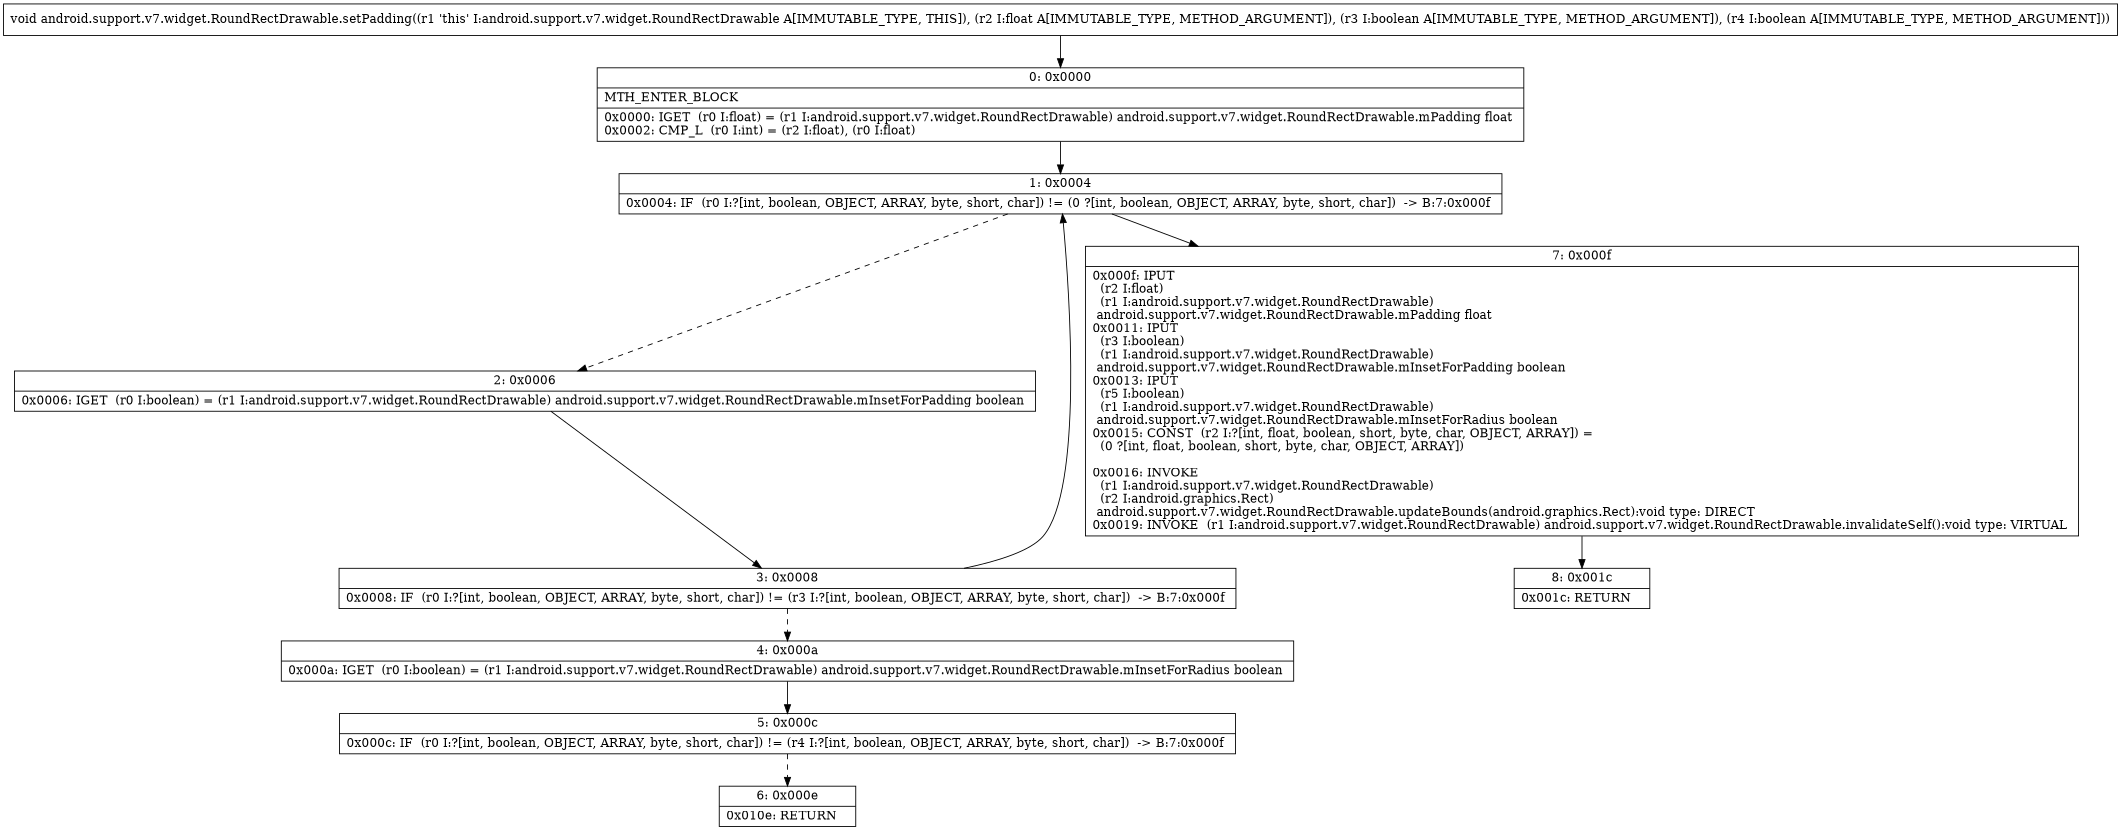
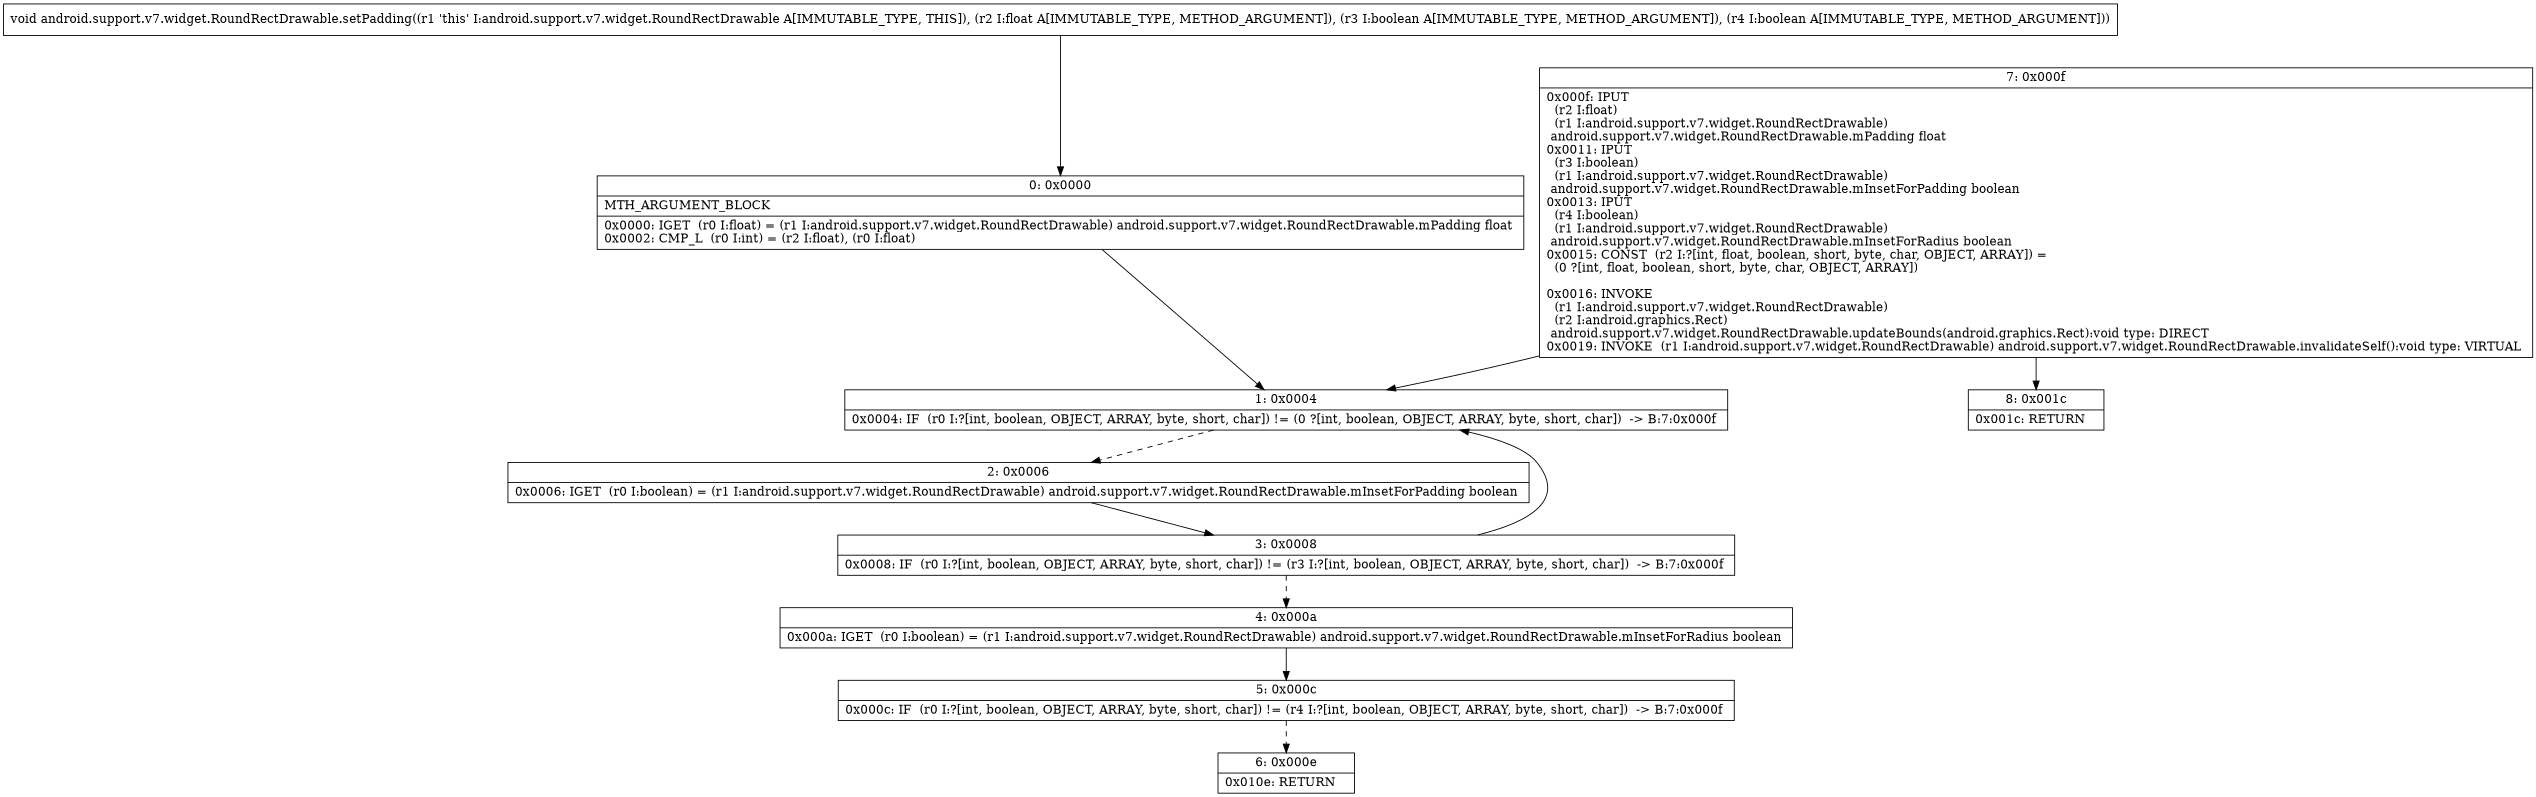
(672, 98) -> (687, 206)
(1151, 229) -> (1468, 373)
(1139, 394) -> (1593, 216)
